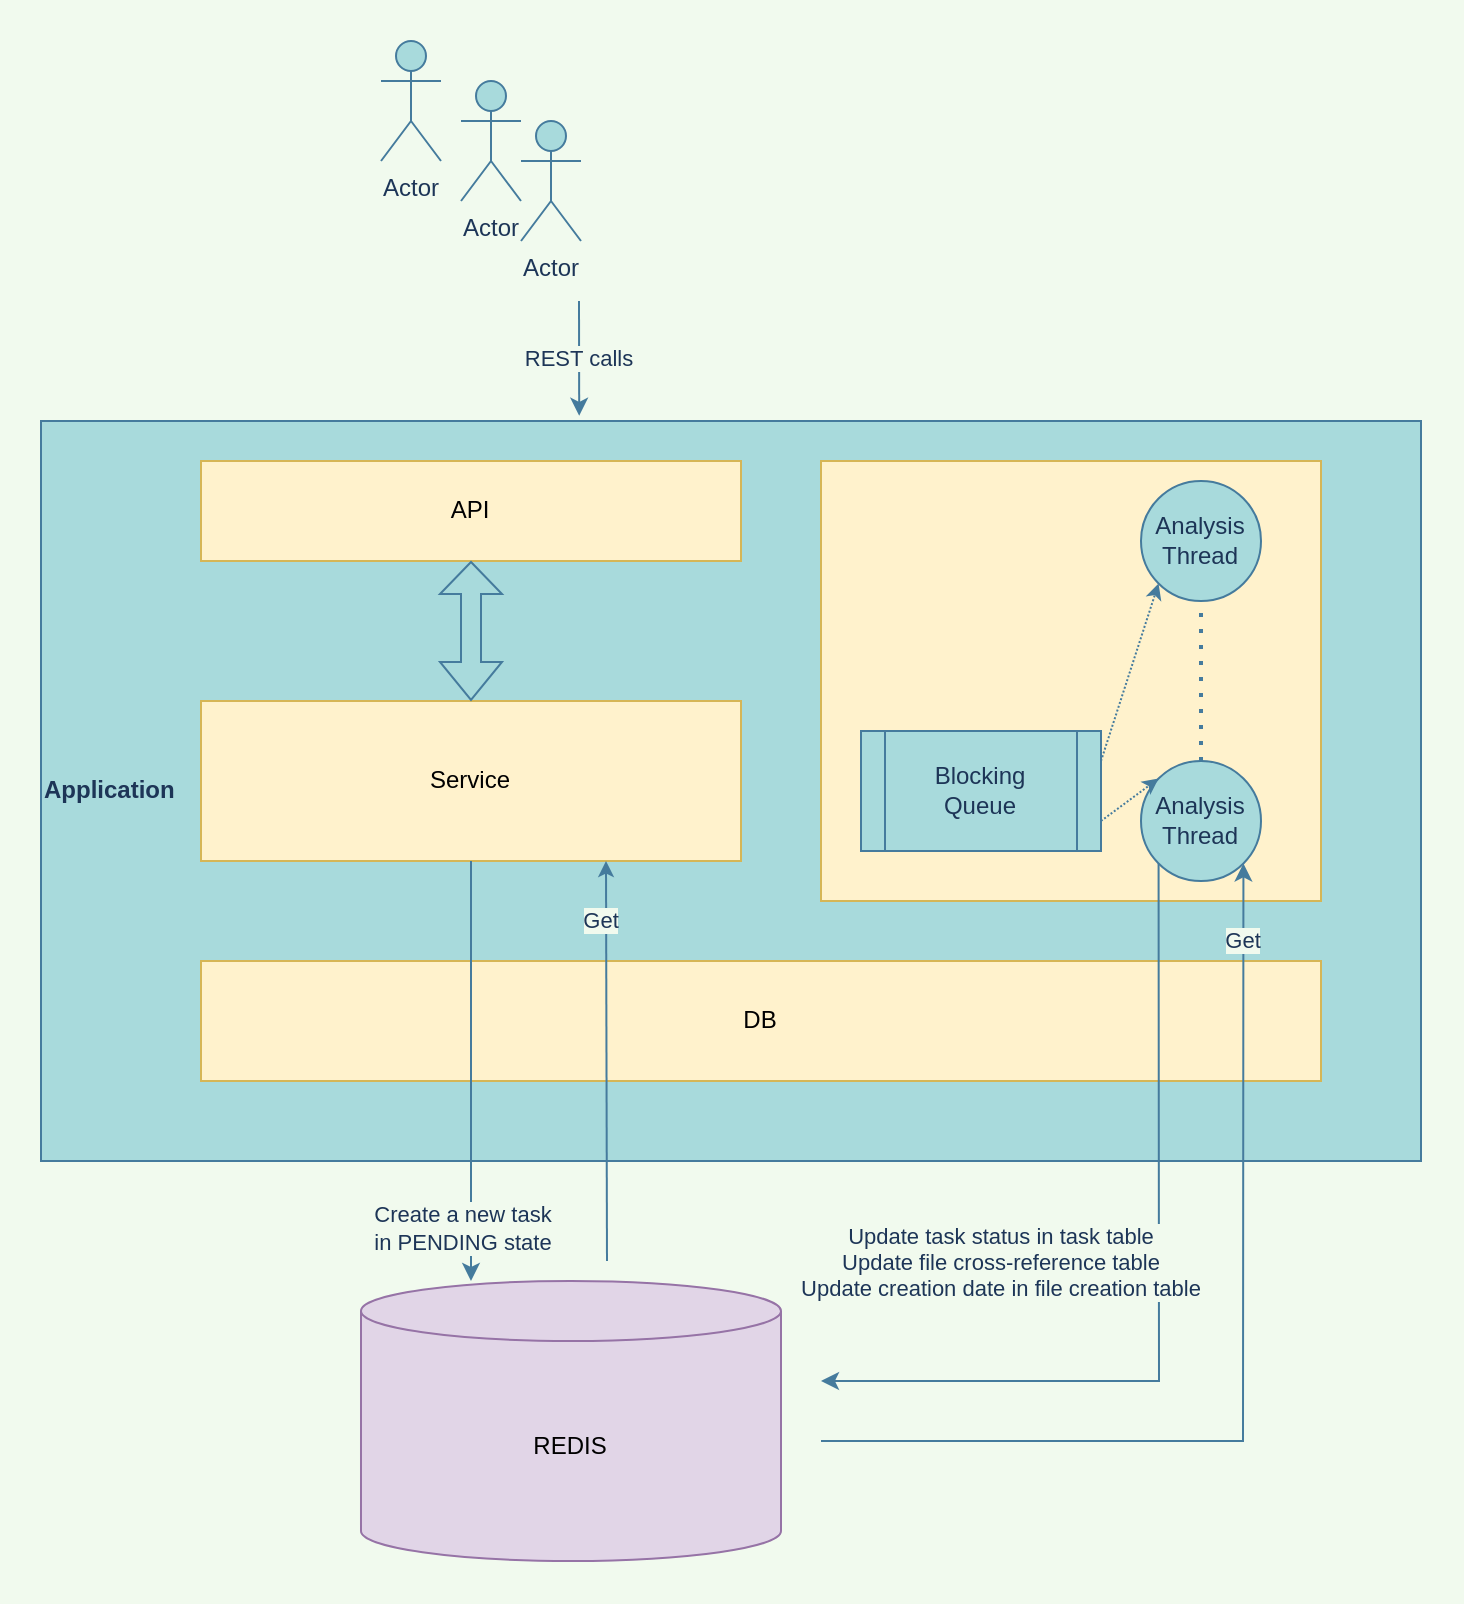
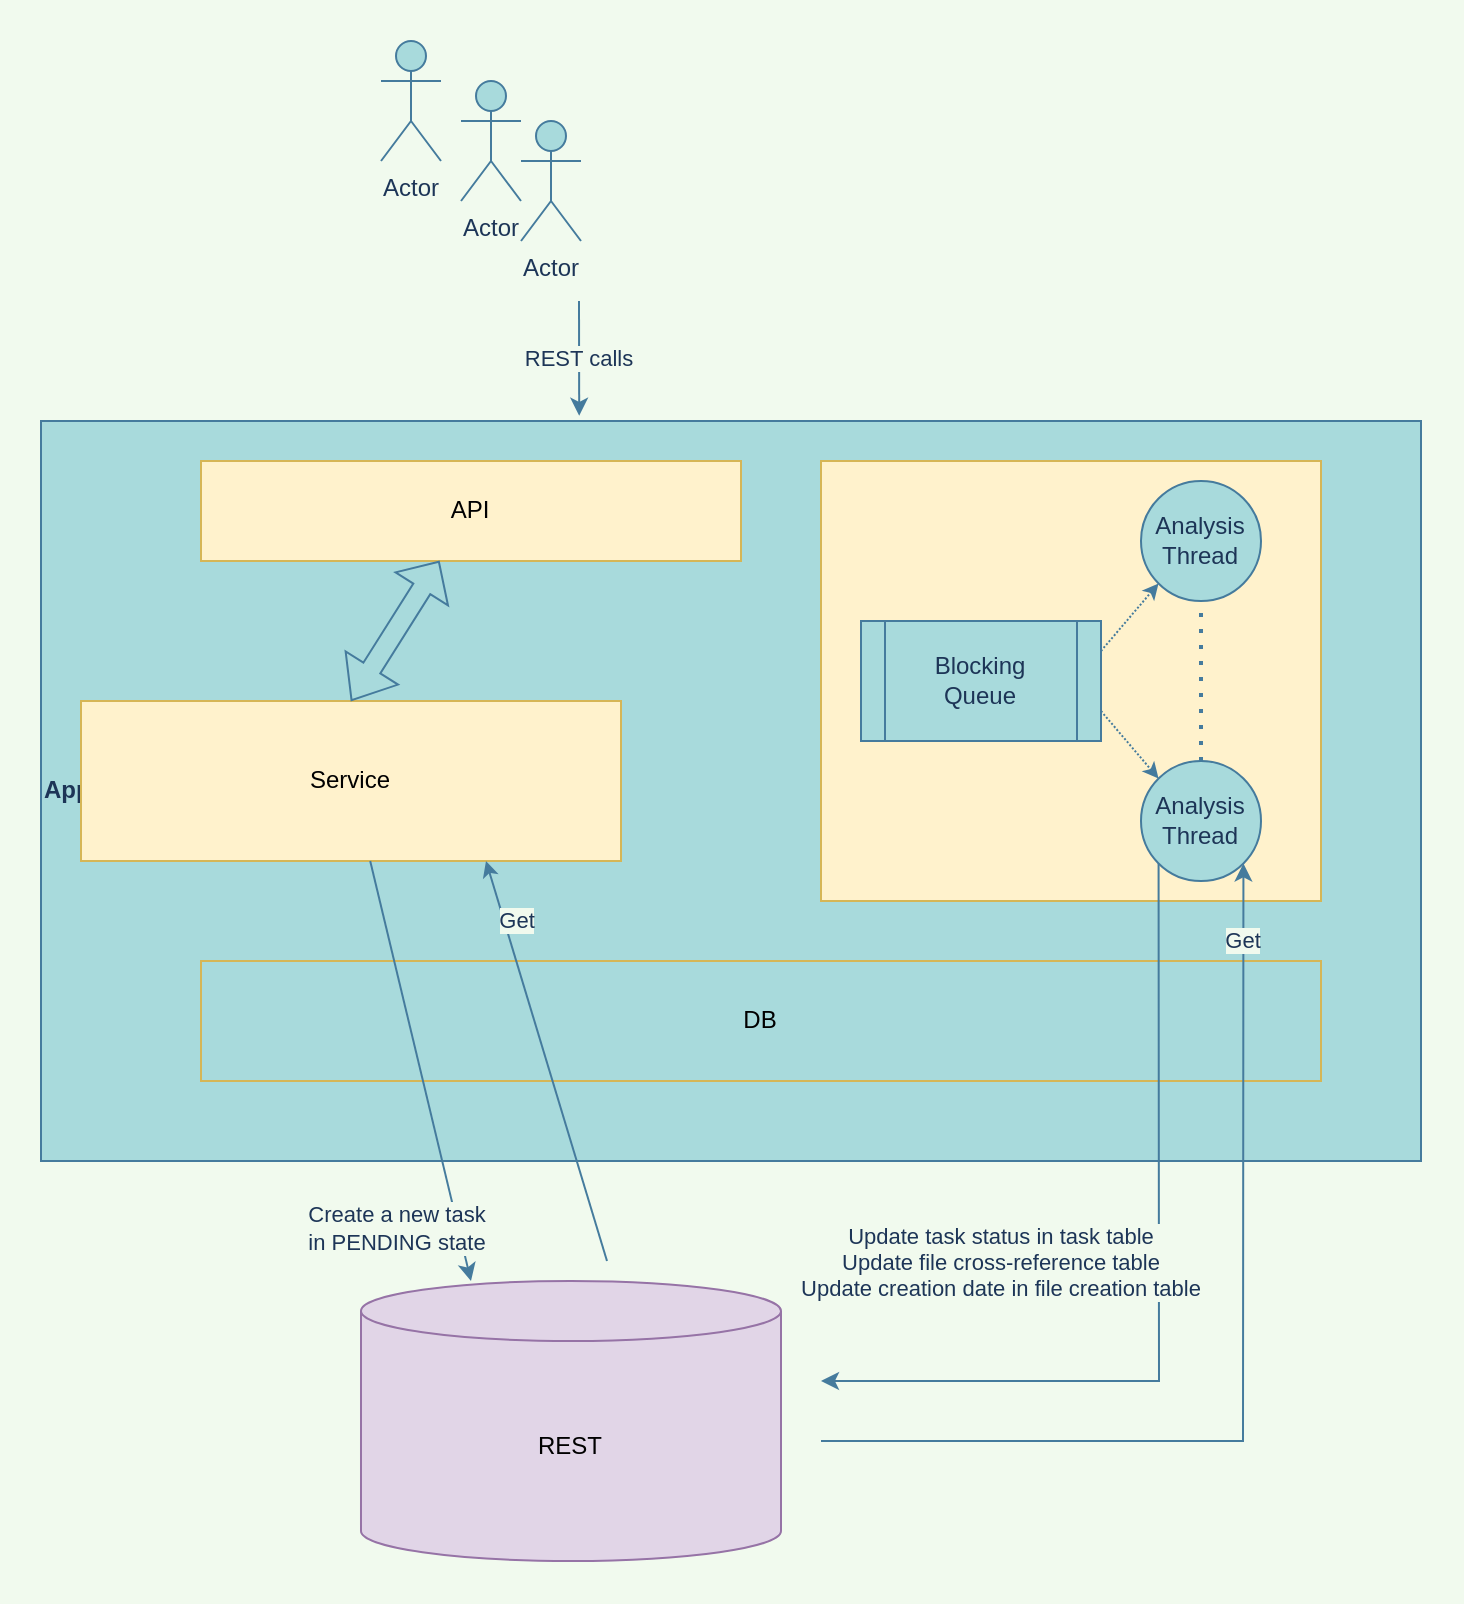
(471, 781) -> (351, 781)
(981, 791) -> (981, 681)
(761, 1021) -> (761, 1021)
(571, 1447) -> (571, 1447)
